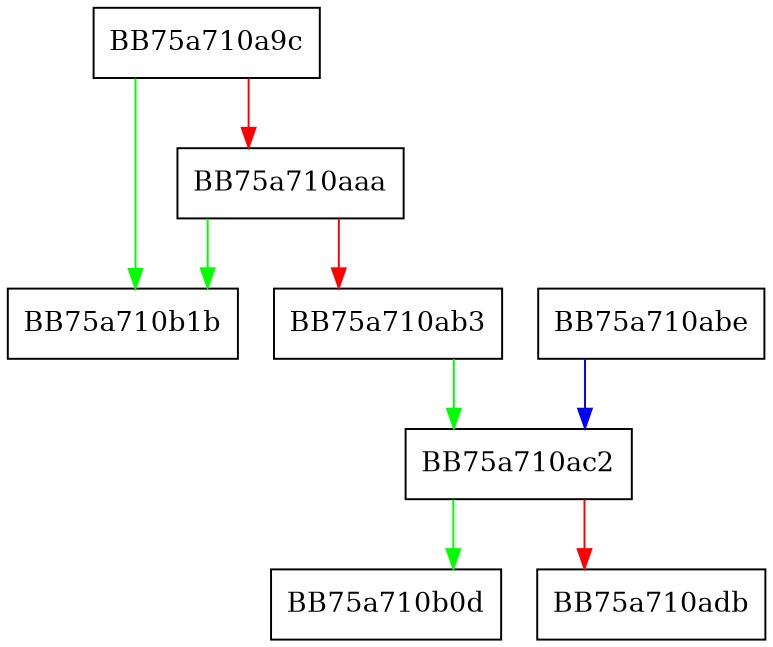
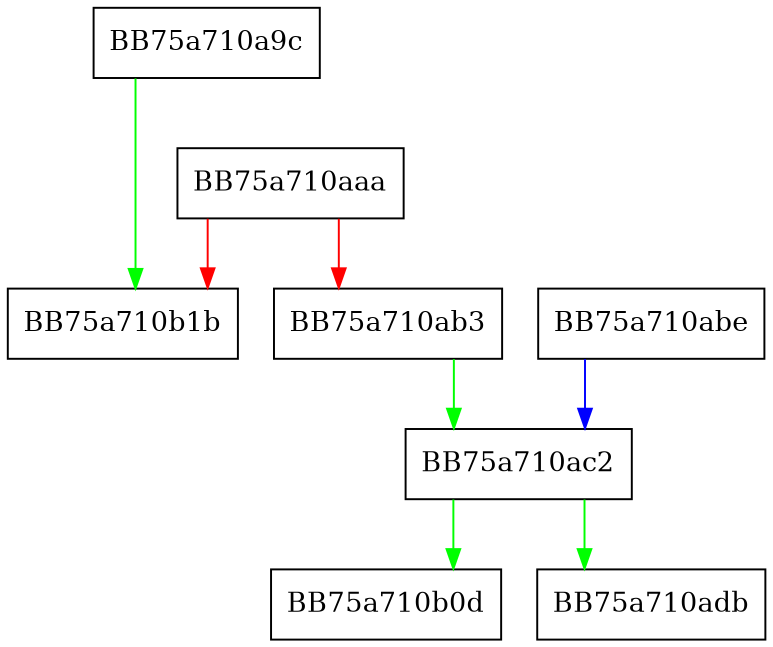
(249, 103) -> none
(208, 244) -> (208, 244)
(585, 524) -> (585, 524)
